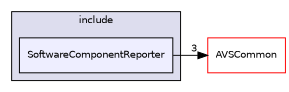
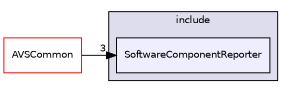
(187, 55) -> (94, 55)
